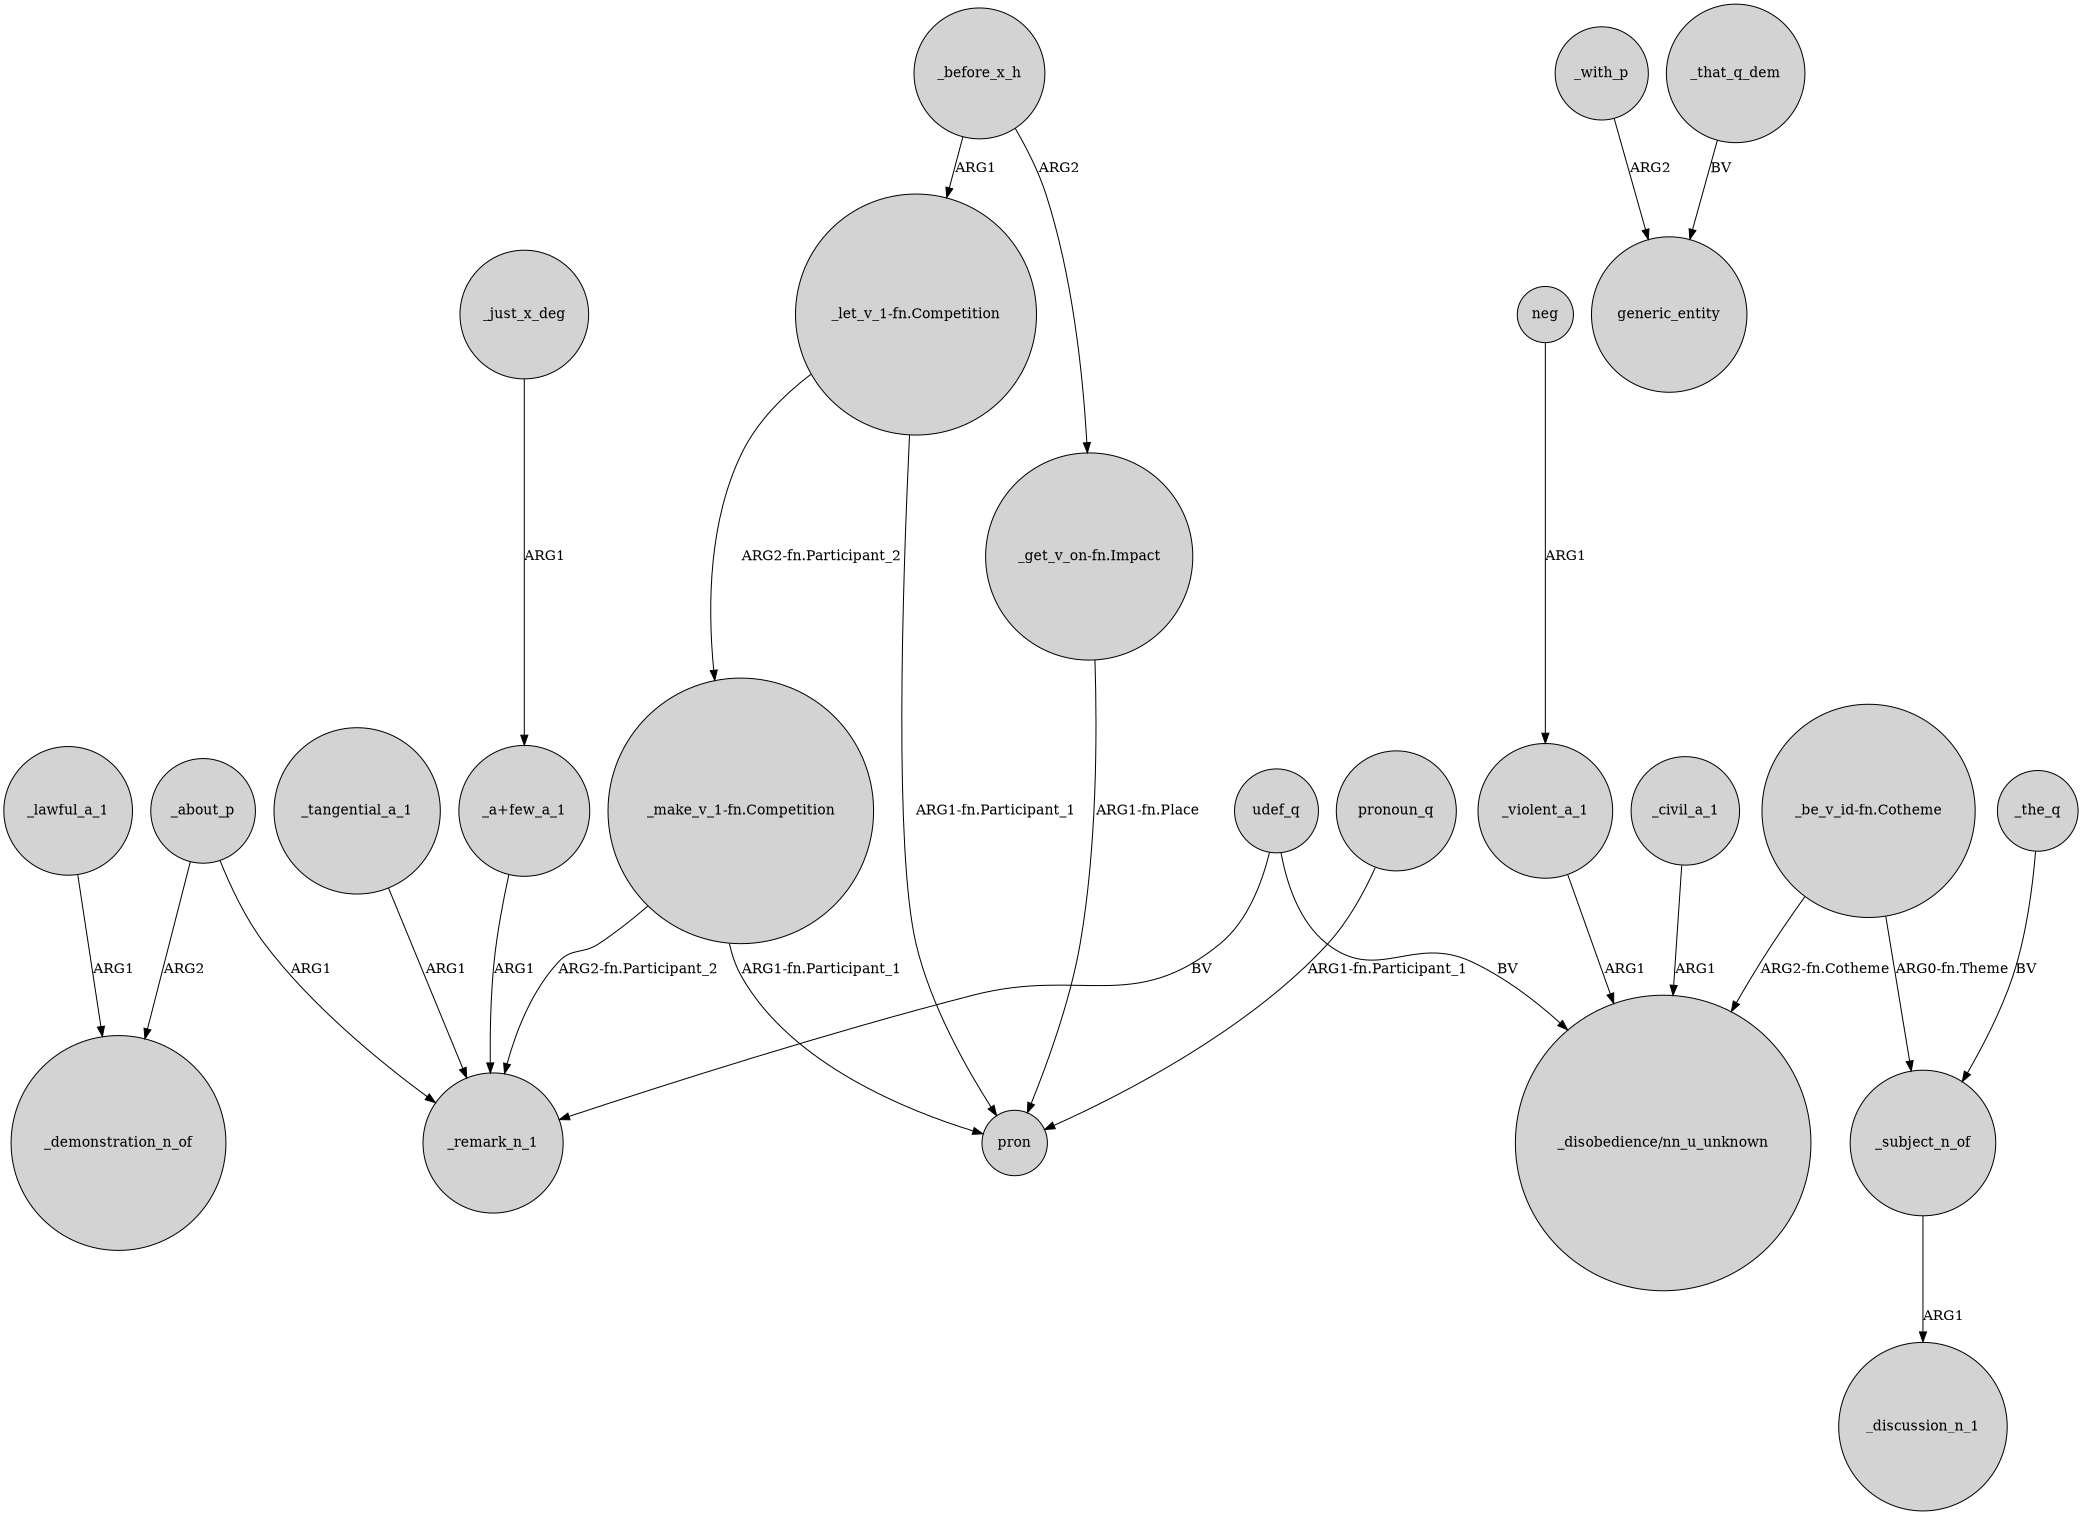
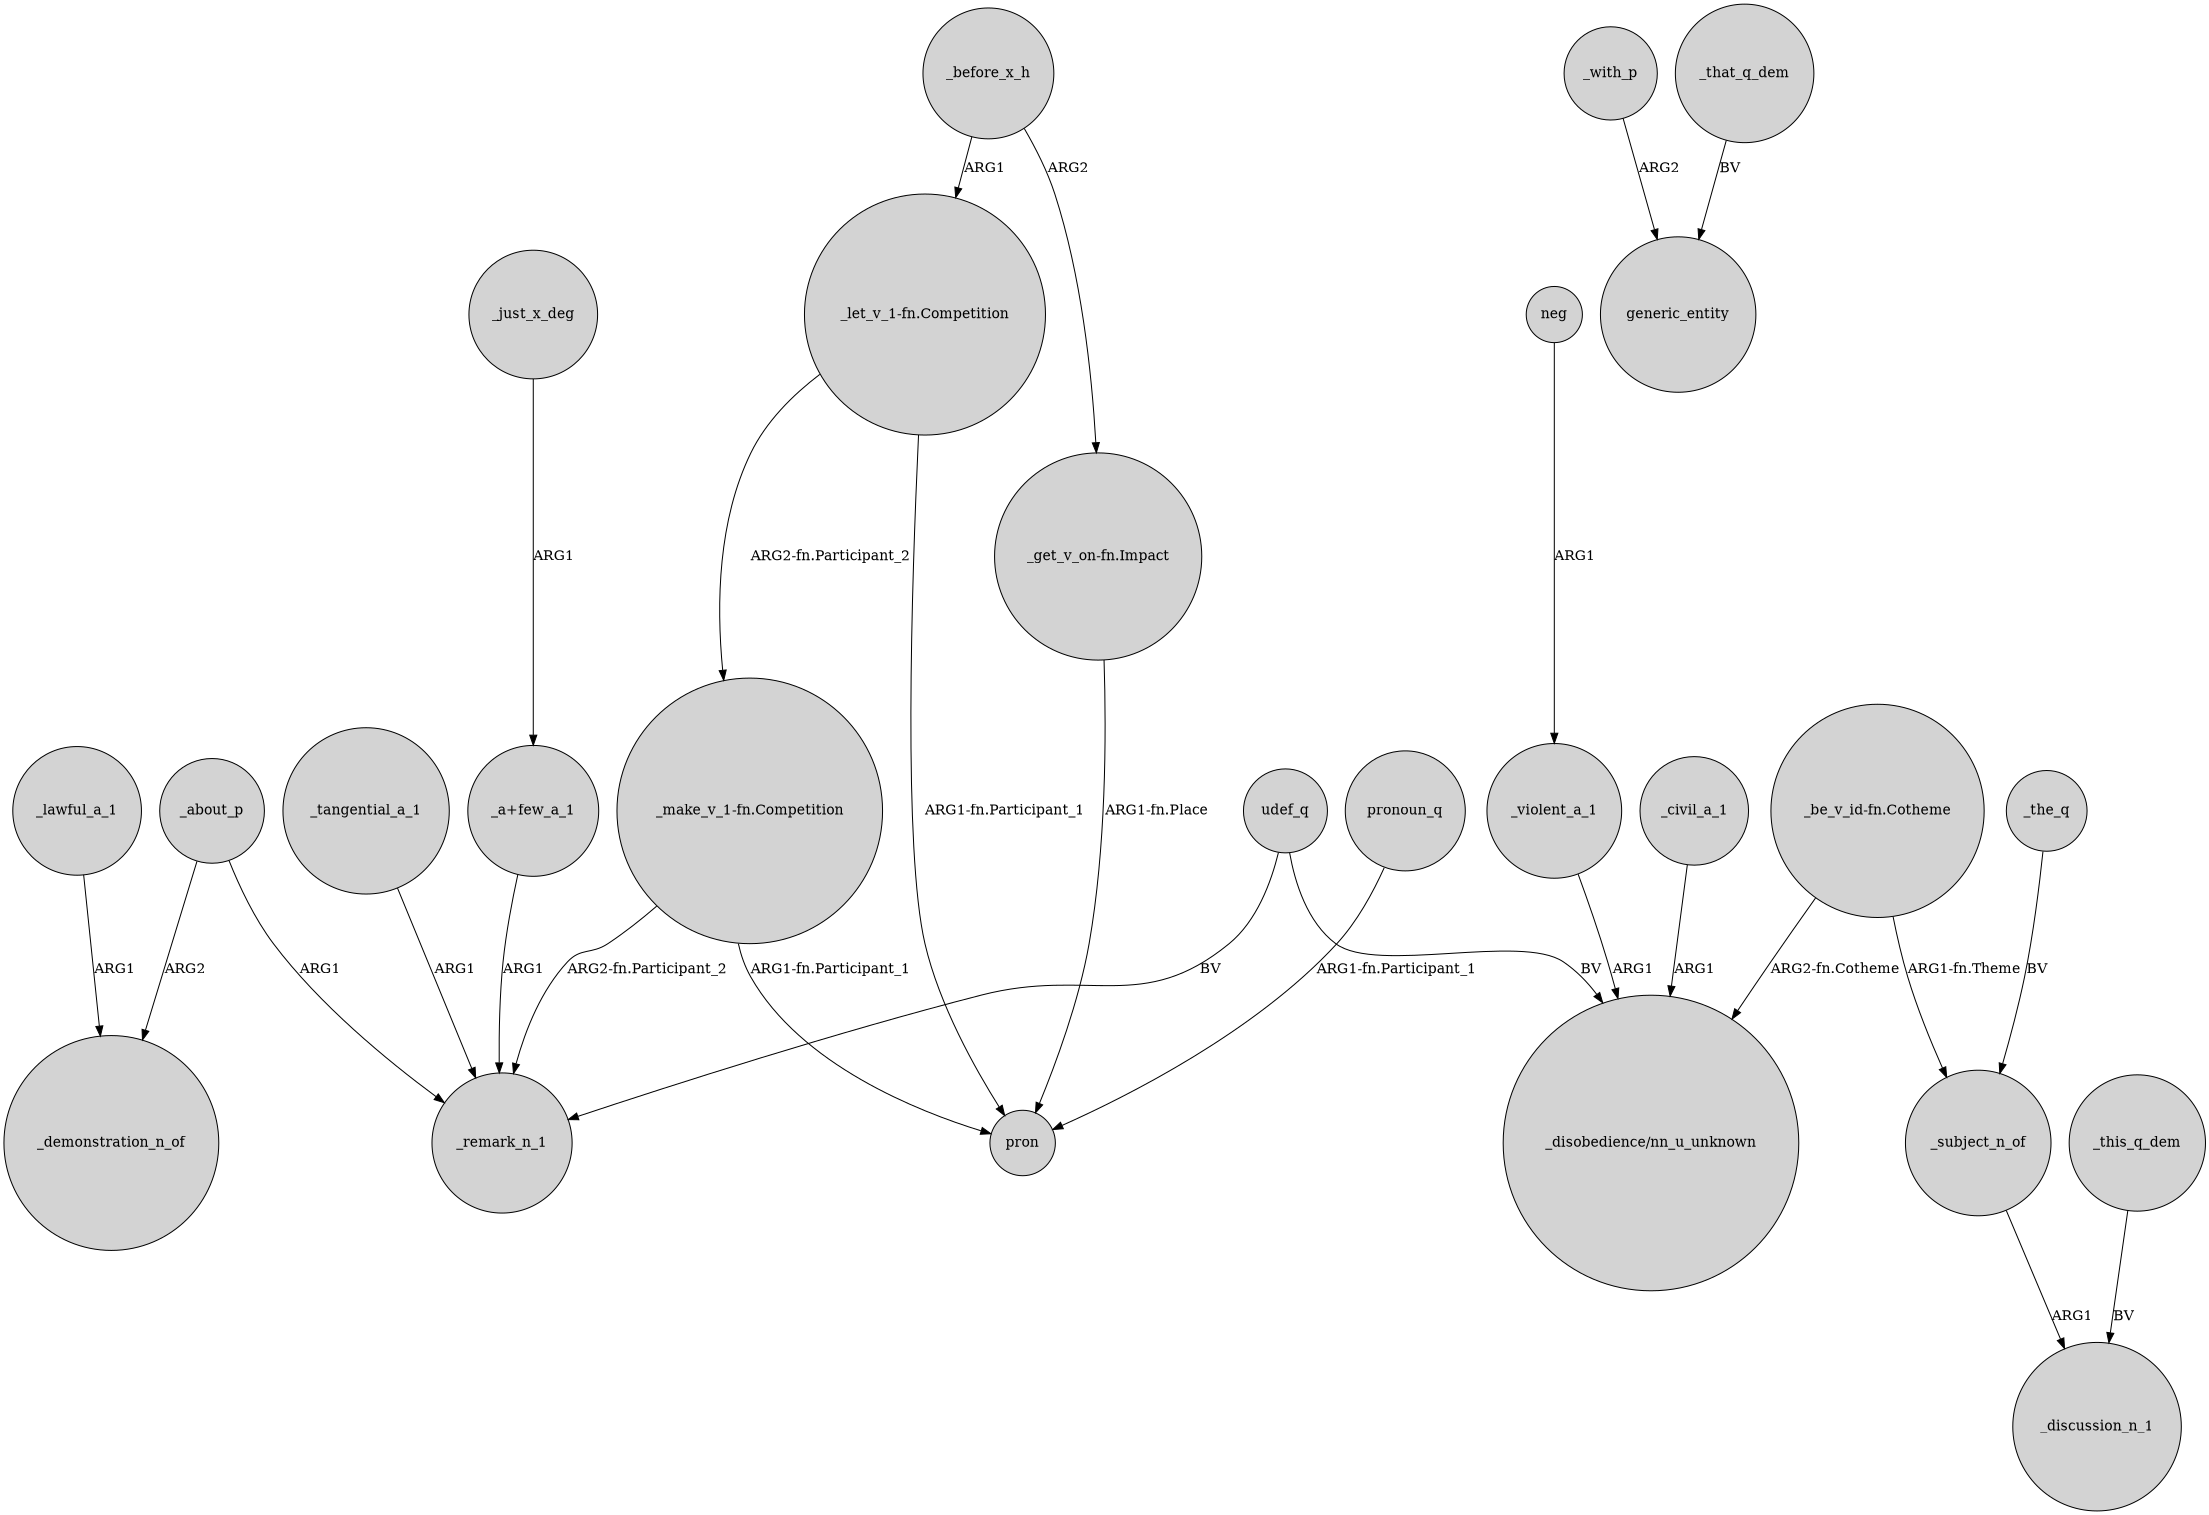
(1952, 969) -> (1964, 969)
none -> (2137, 1143)
